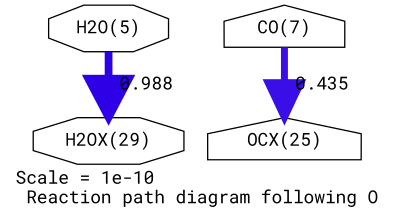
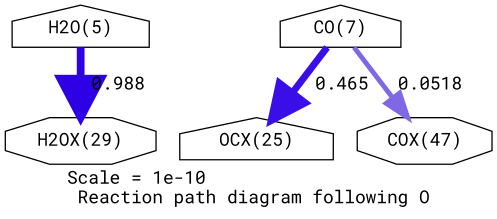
(109, 28) -> (81, 28)
(317, 85) -> (337, 85)
none -> (425, 141)
